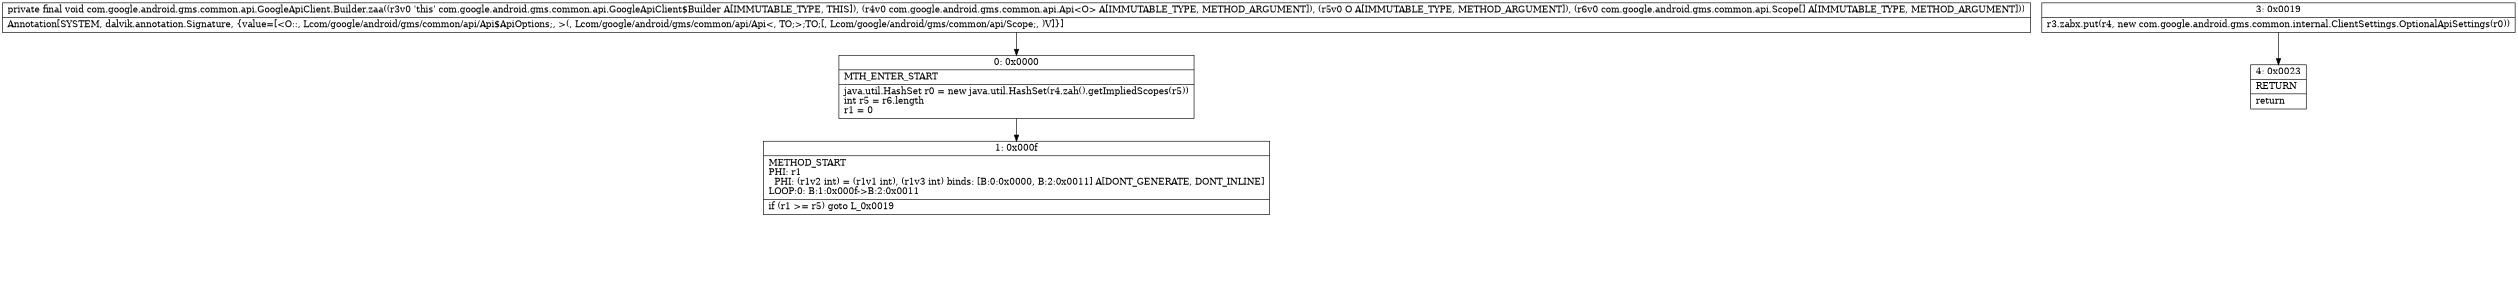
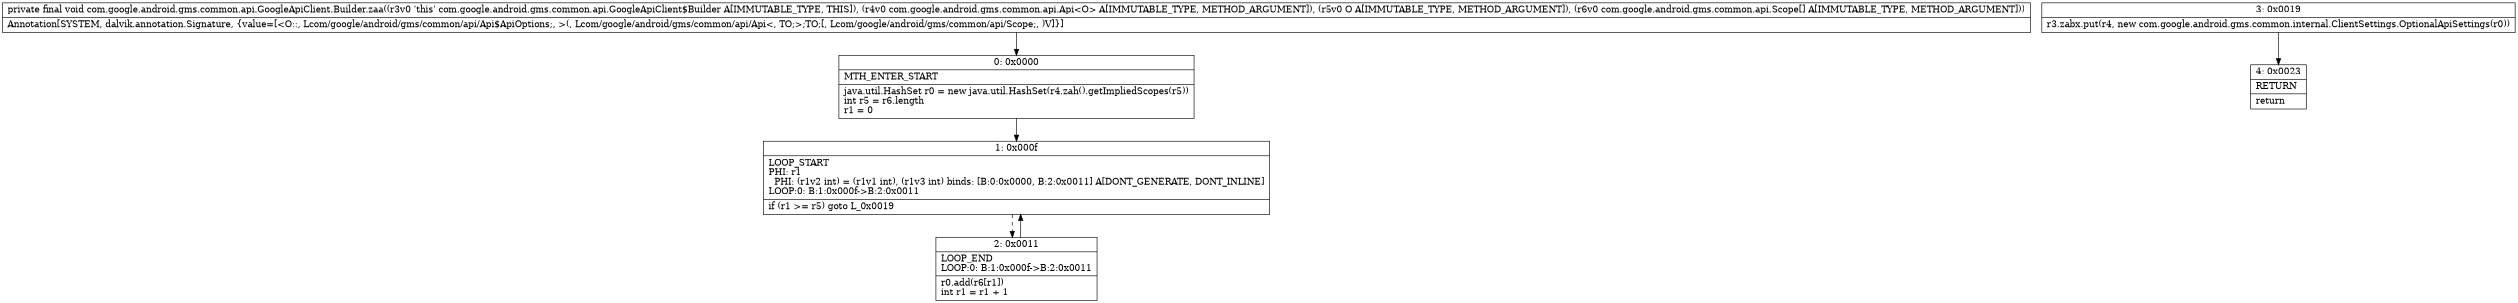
(807, 163) -> (799, 163)
none -> (1016, 269)
